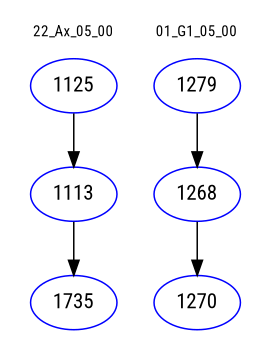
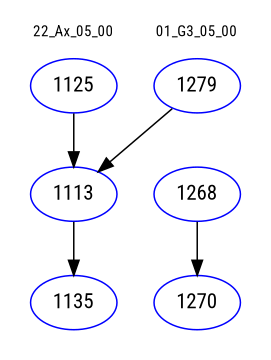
(197, 32) -> (197, 32)
(197, 133) -> (152, 126)
(74, 303) -> (74, 303)
